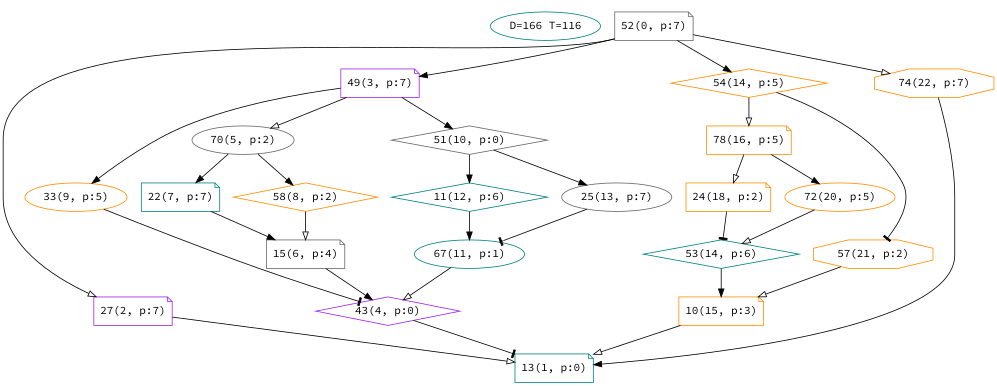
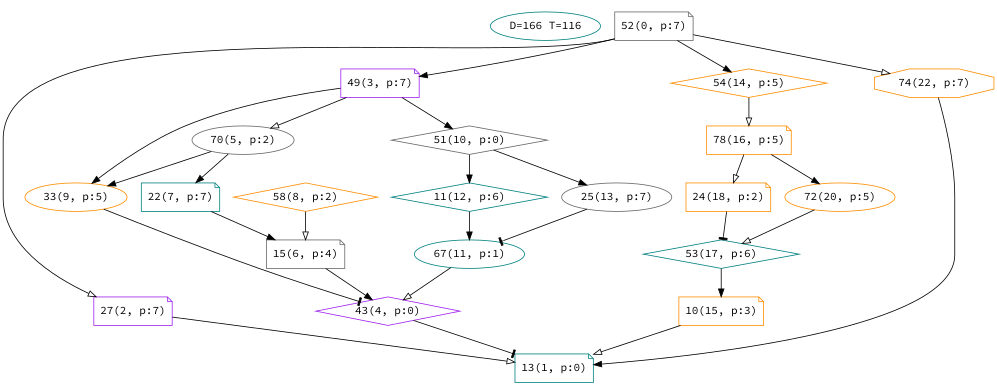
(272, 167) -> (163, 167)
(721, 254) -> (721, 254)
(873, 254) -> none
